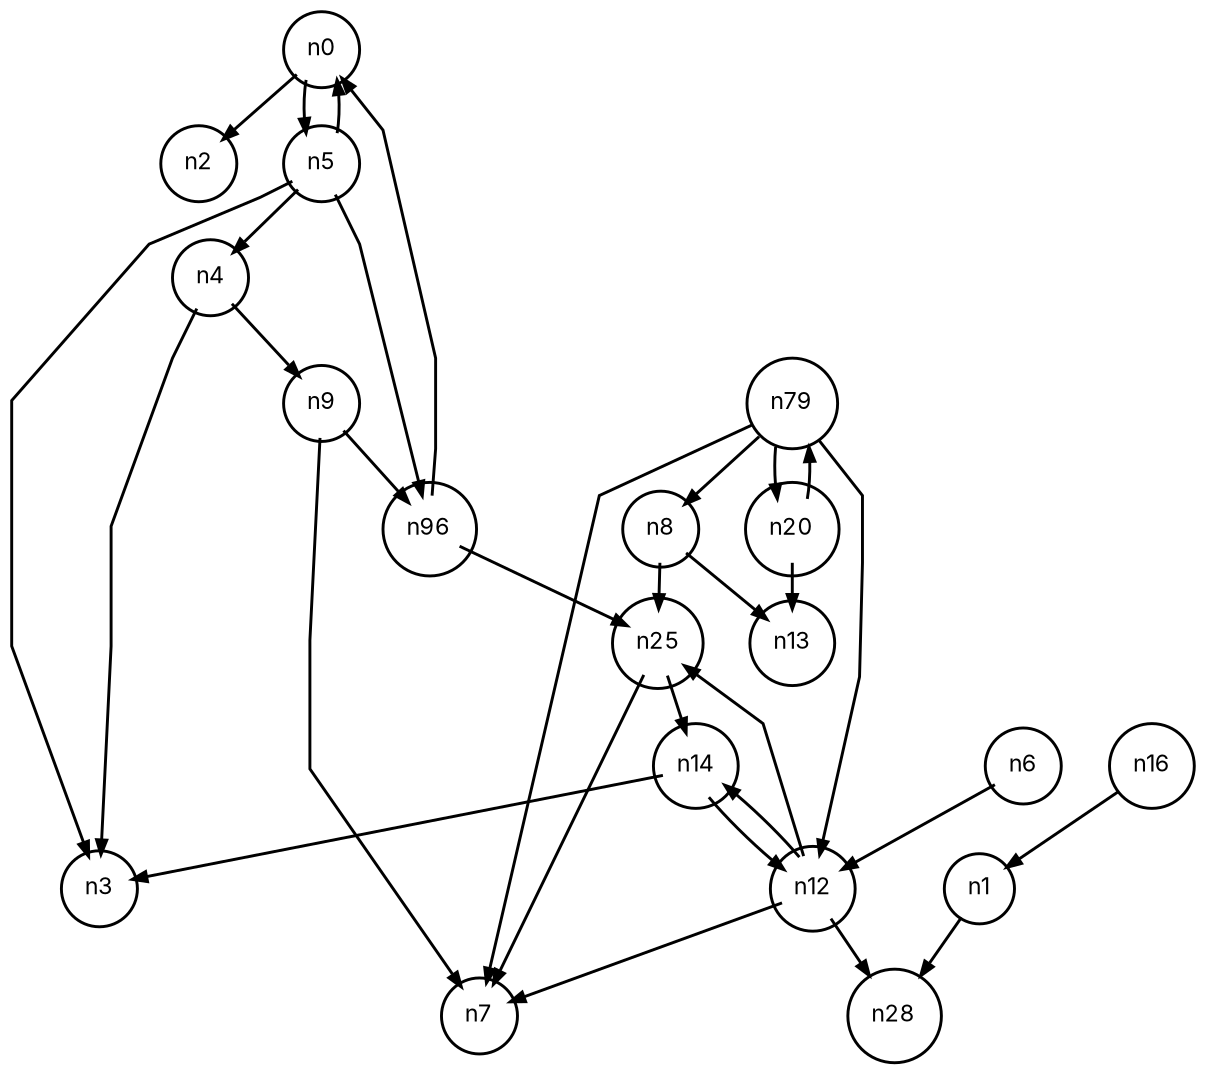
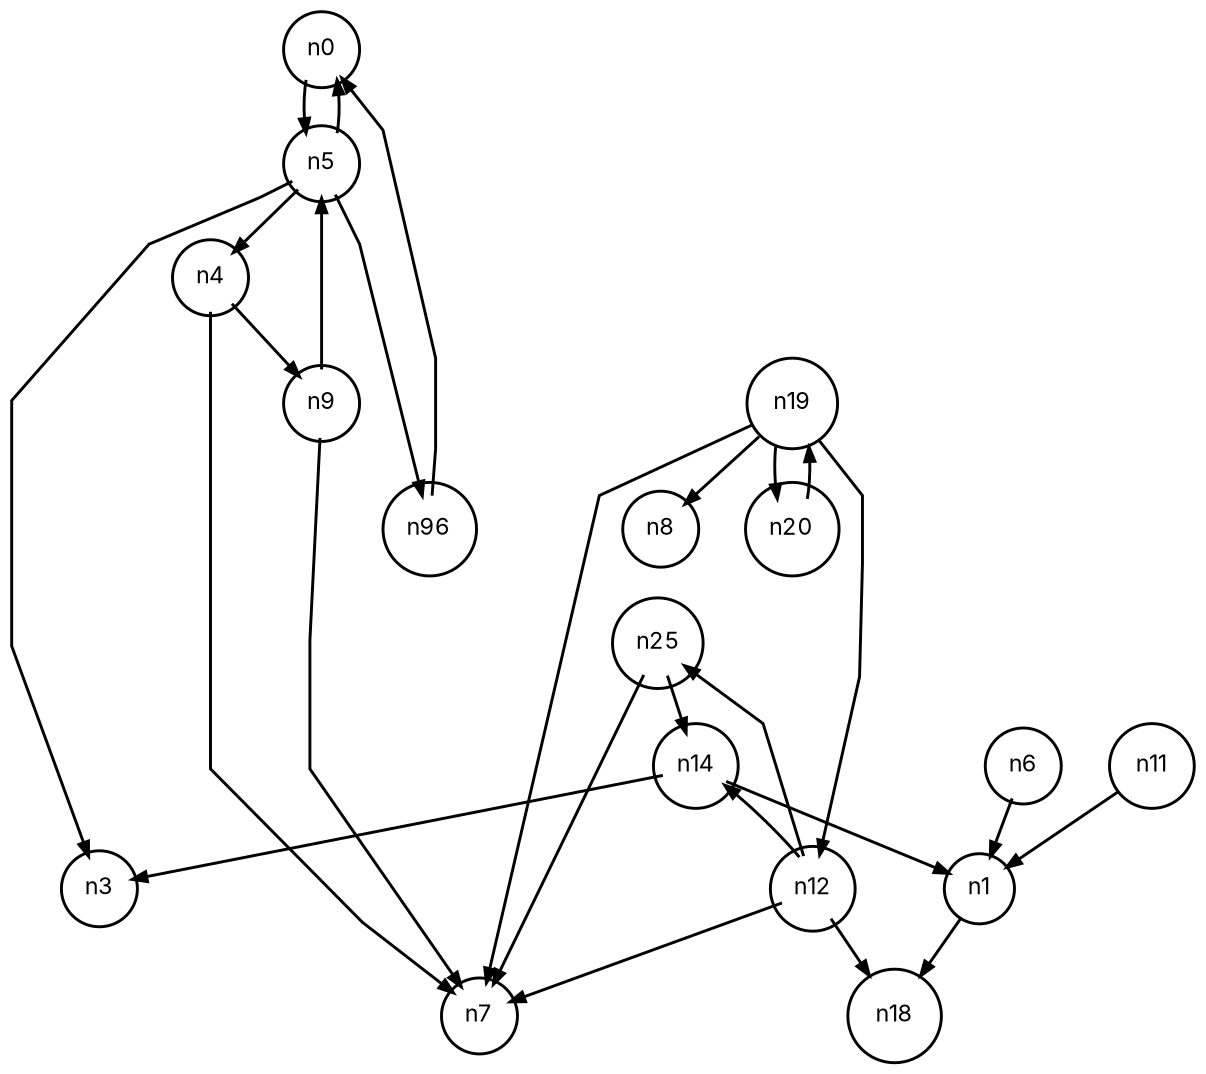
(199, 164) -> none
(792, 403) -> (792, 403)
(371, 461) -> (322, 291)
(111, 566) -> (210, 698)
(659, 578) -> none
(537, 583) -> none
(792, 643) -> none
(1152, 766) -> (1152, 766)
(925, 823) -> (1004, 821)
(739, 830) -> (847, 831)
(895, 1016) -> (895, 1016)
